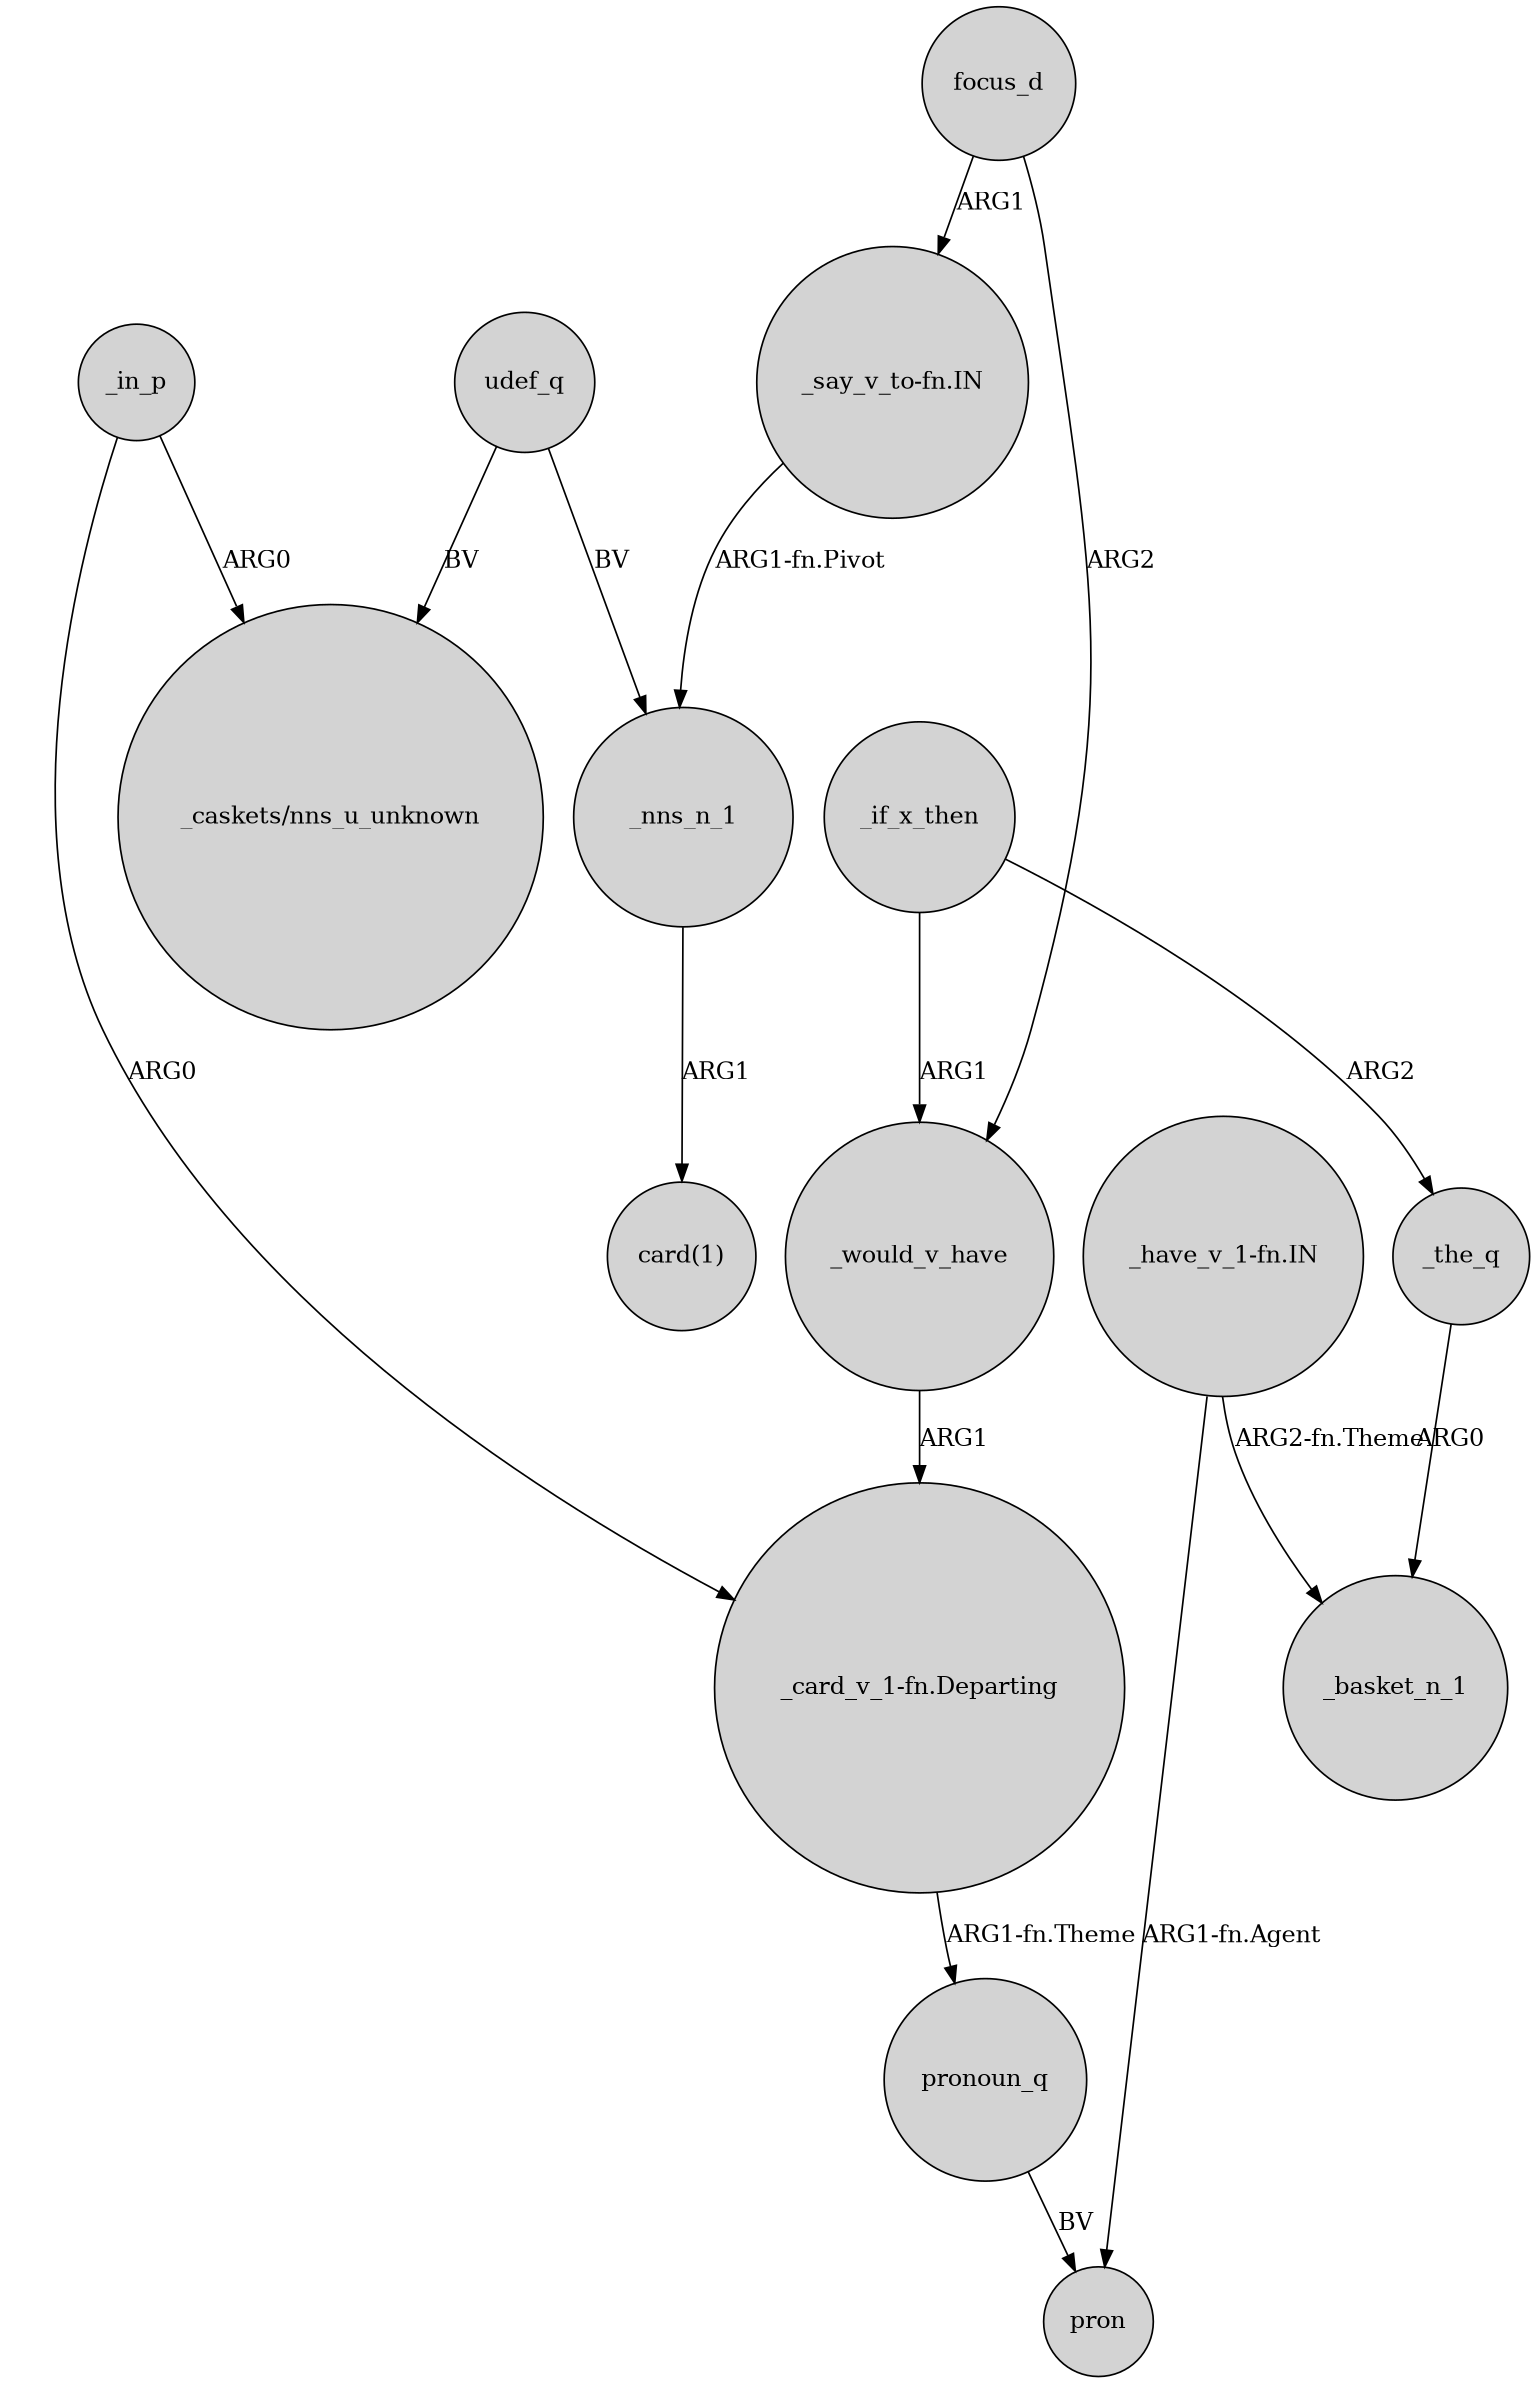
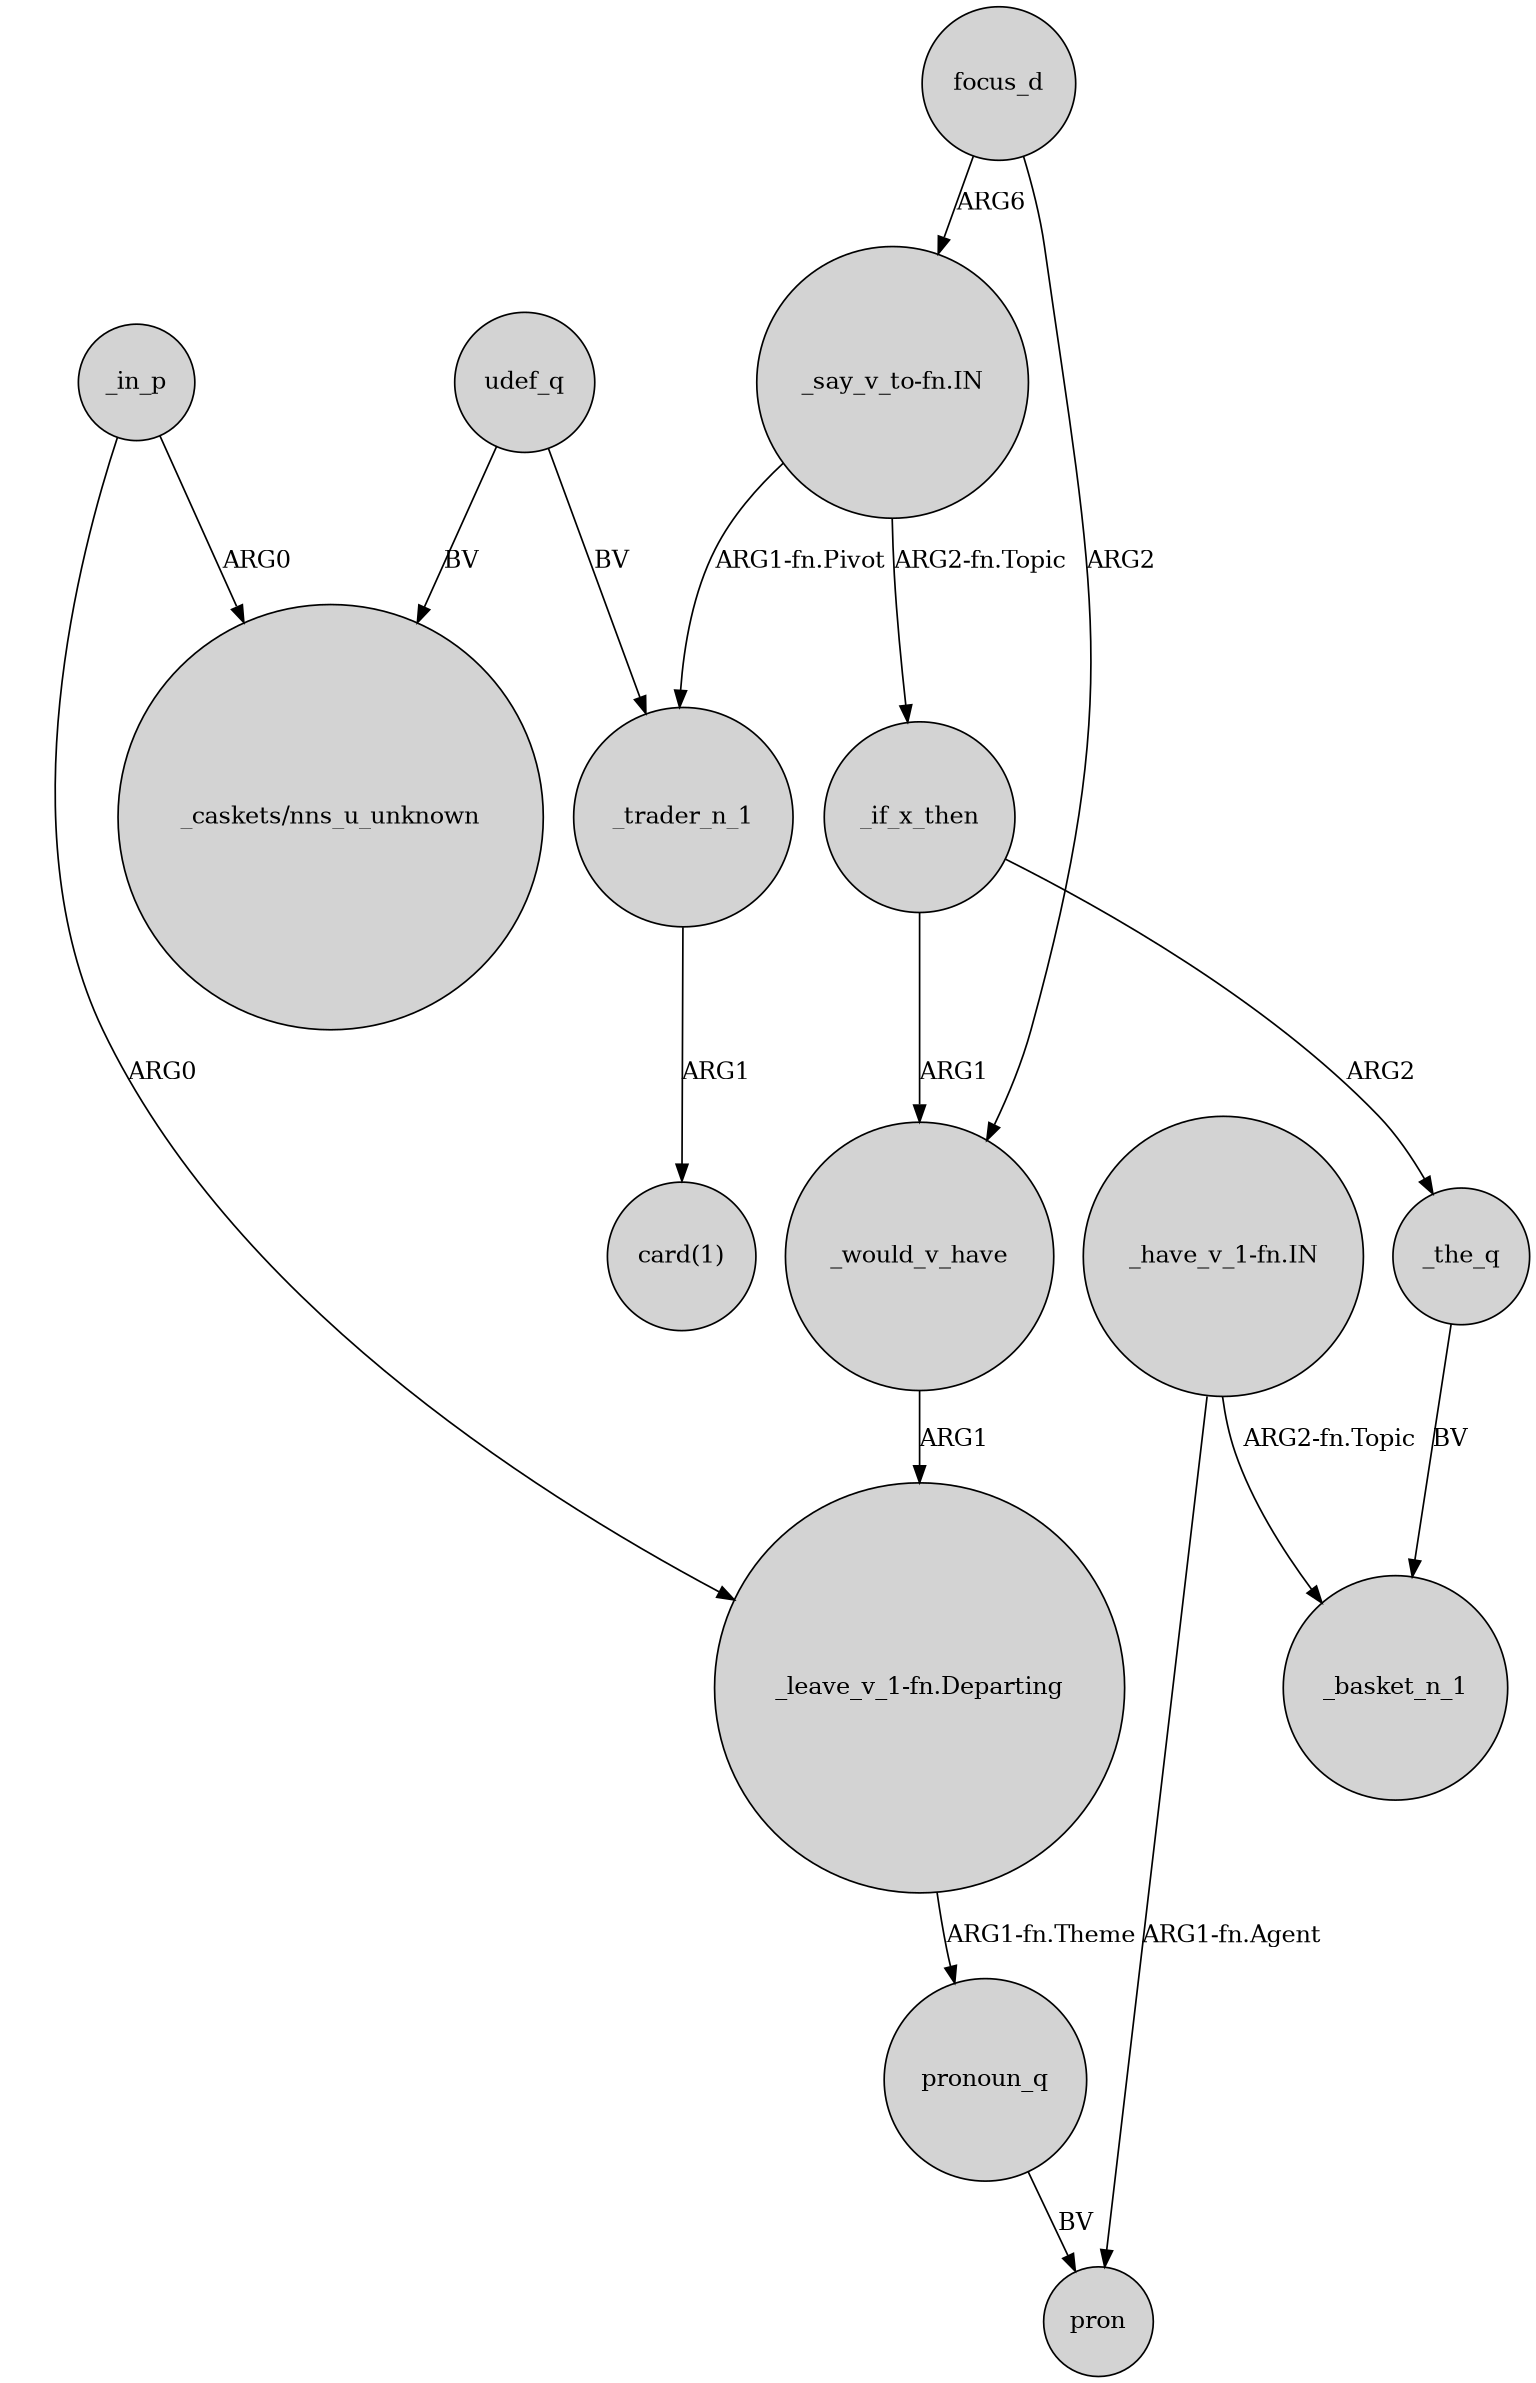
(991, 203) -> (991, 203)
none -> (897, 612)
(683, 817) -> (683, 817)
(1330, 1440) -> (1330, 1440)
(1450, 1440) -> (1450, 1440)
(920, 1688) -> (920, 1688)
